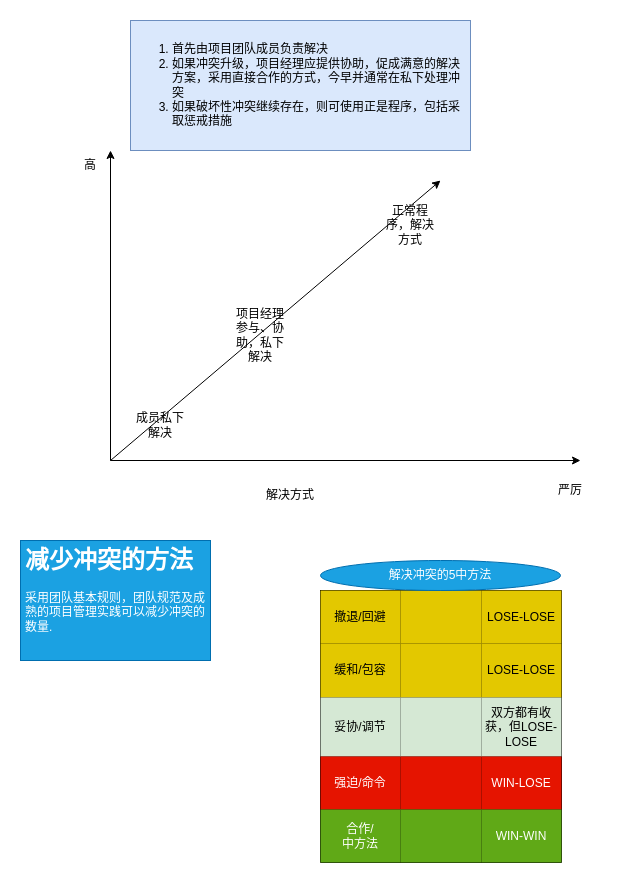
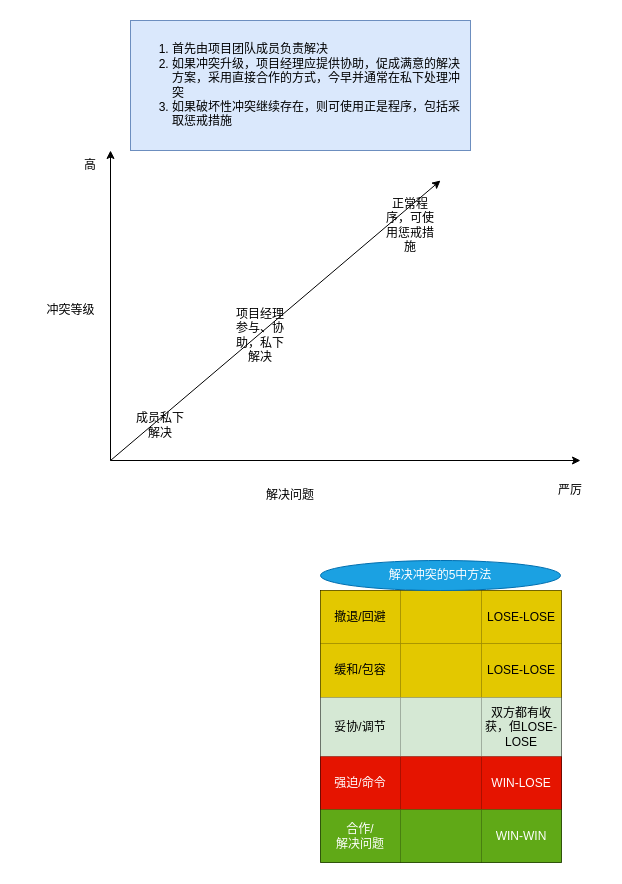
(411, 226) -> (411, 226)
none -> (71, 311)
(291, 496) -> (291, 496)
(116, 601) -> none
(361, 837) -> (361, 837)
